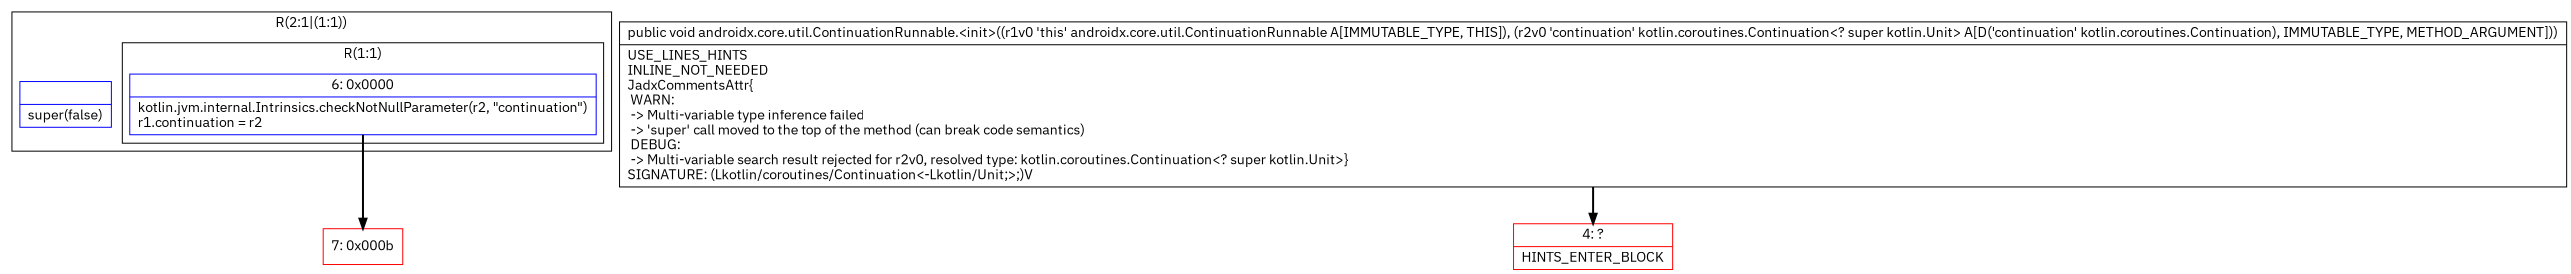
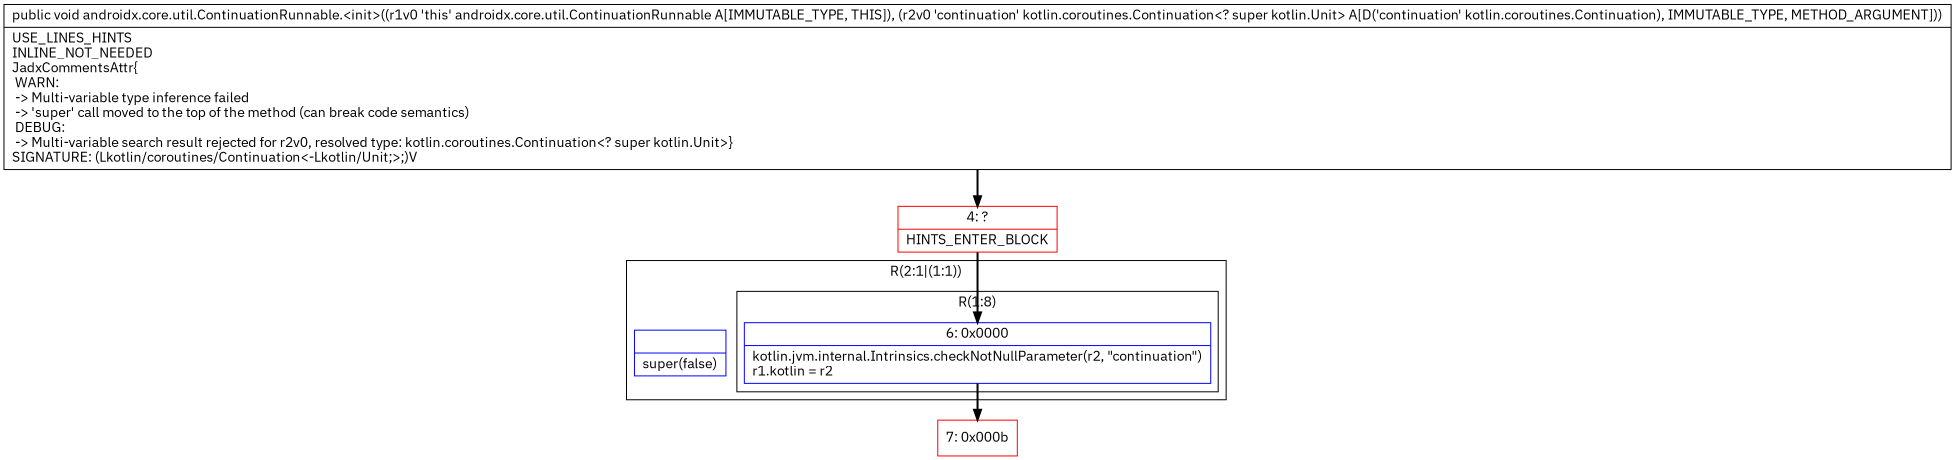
(363, 54) -> (978, 303)
(200, 123) -> (793, 371)
none -> (978, 282)
